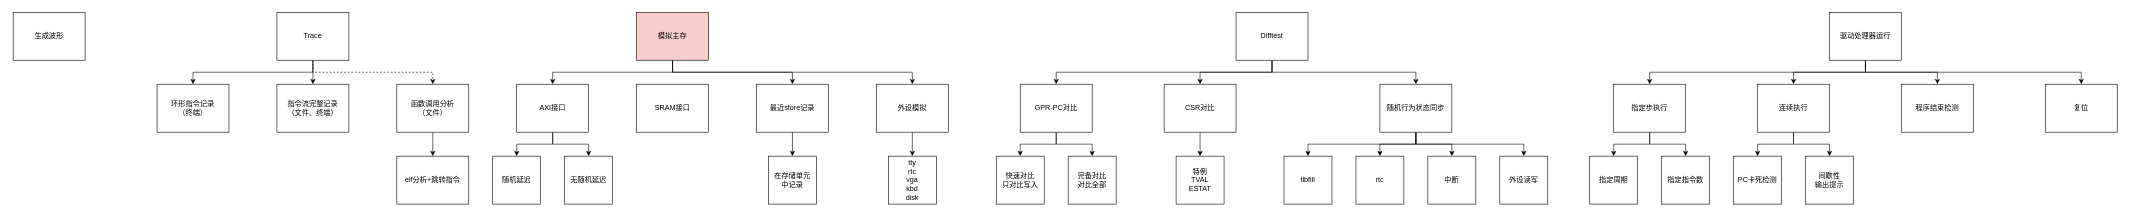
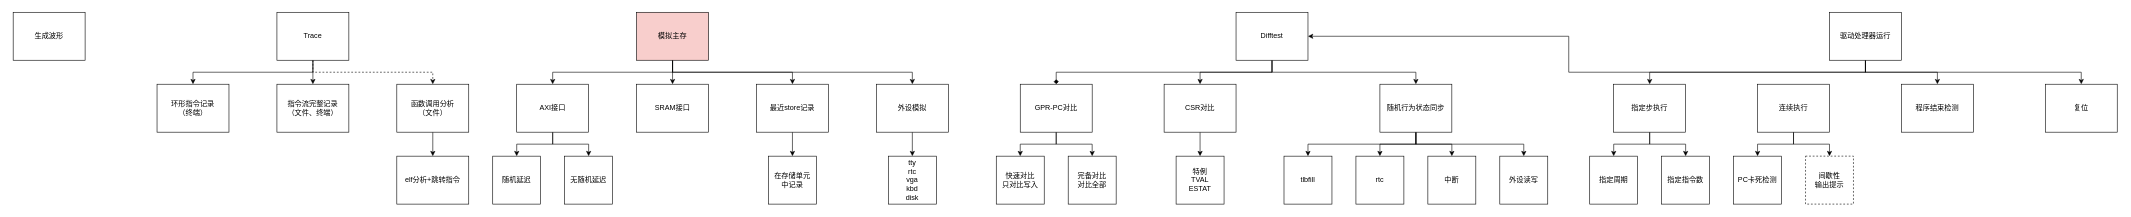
none -> (672, 77)
(1794, 77) -> (1569, 36)
(1056, 78) -> (1056, 78)
(1830, 180) -> (1830, 180)
